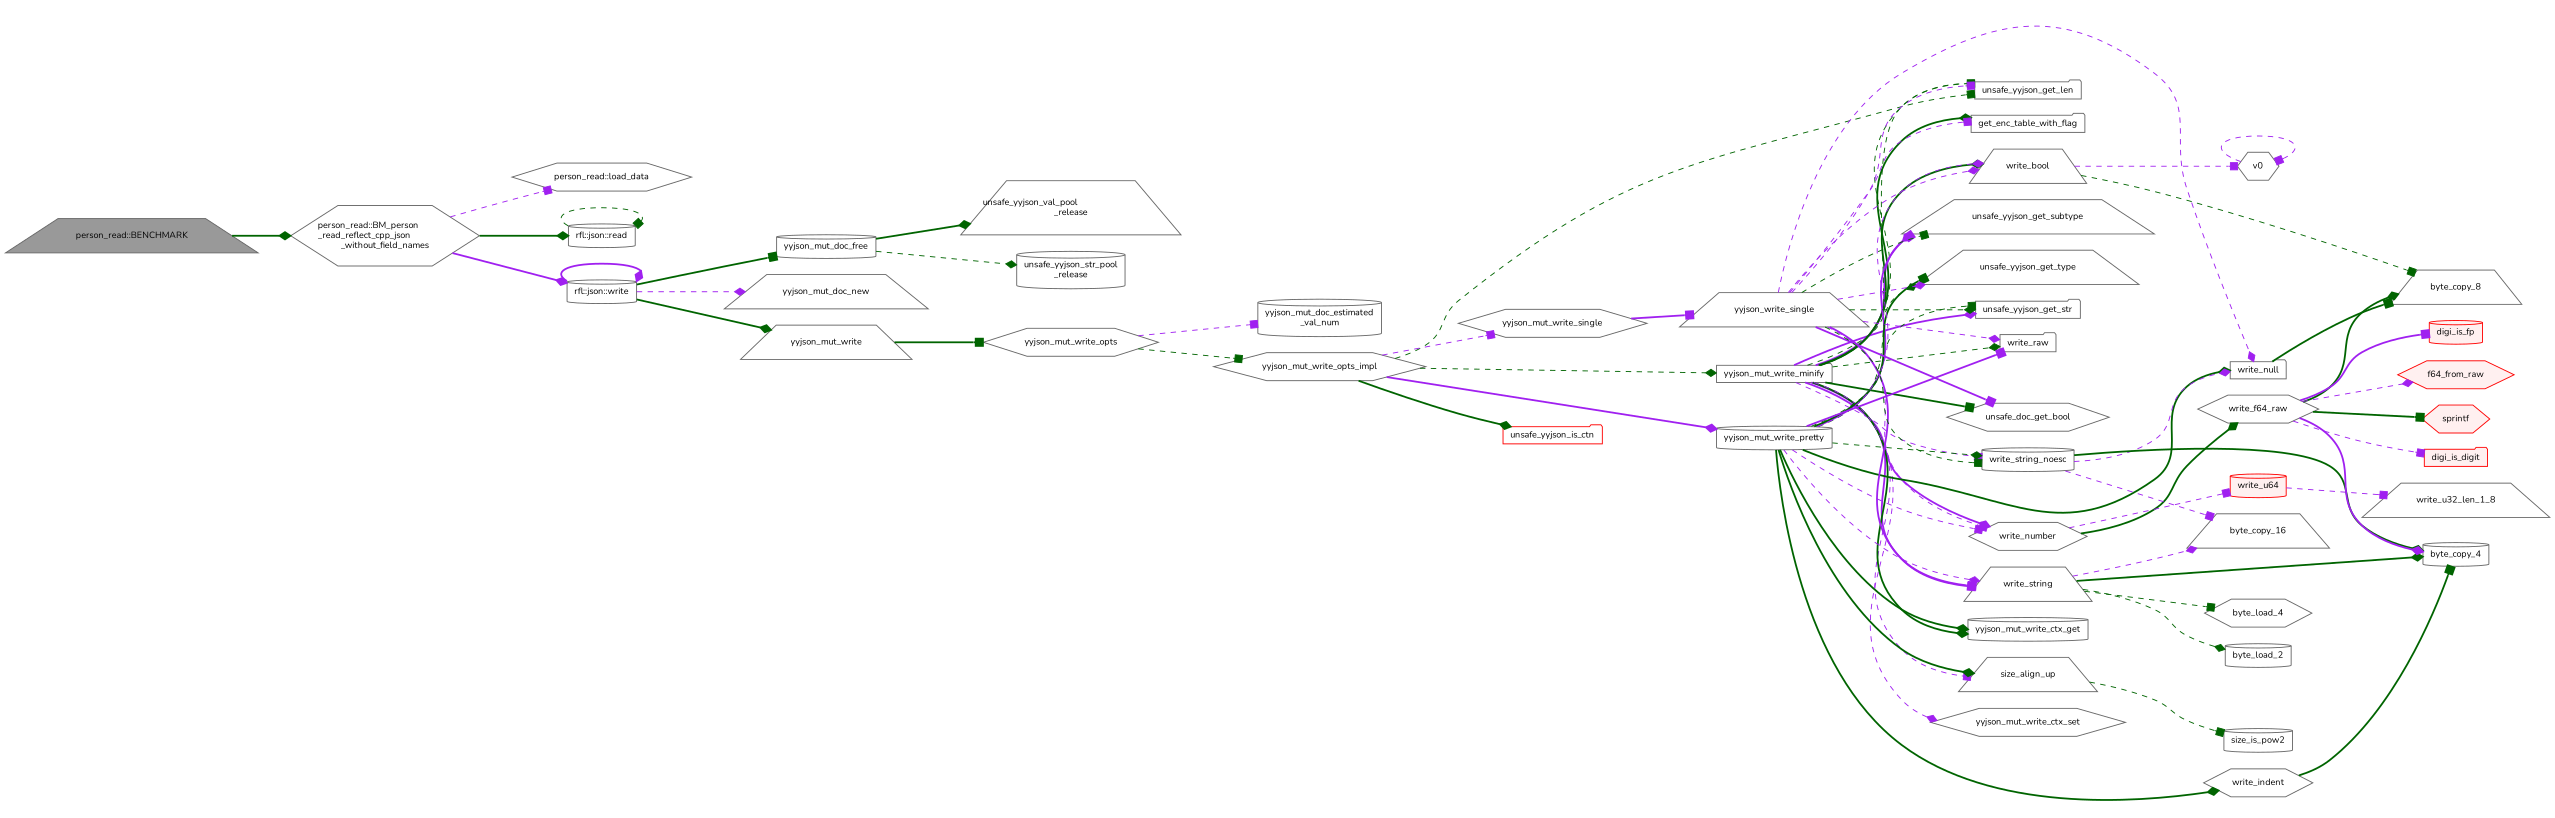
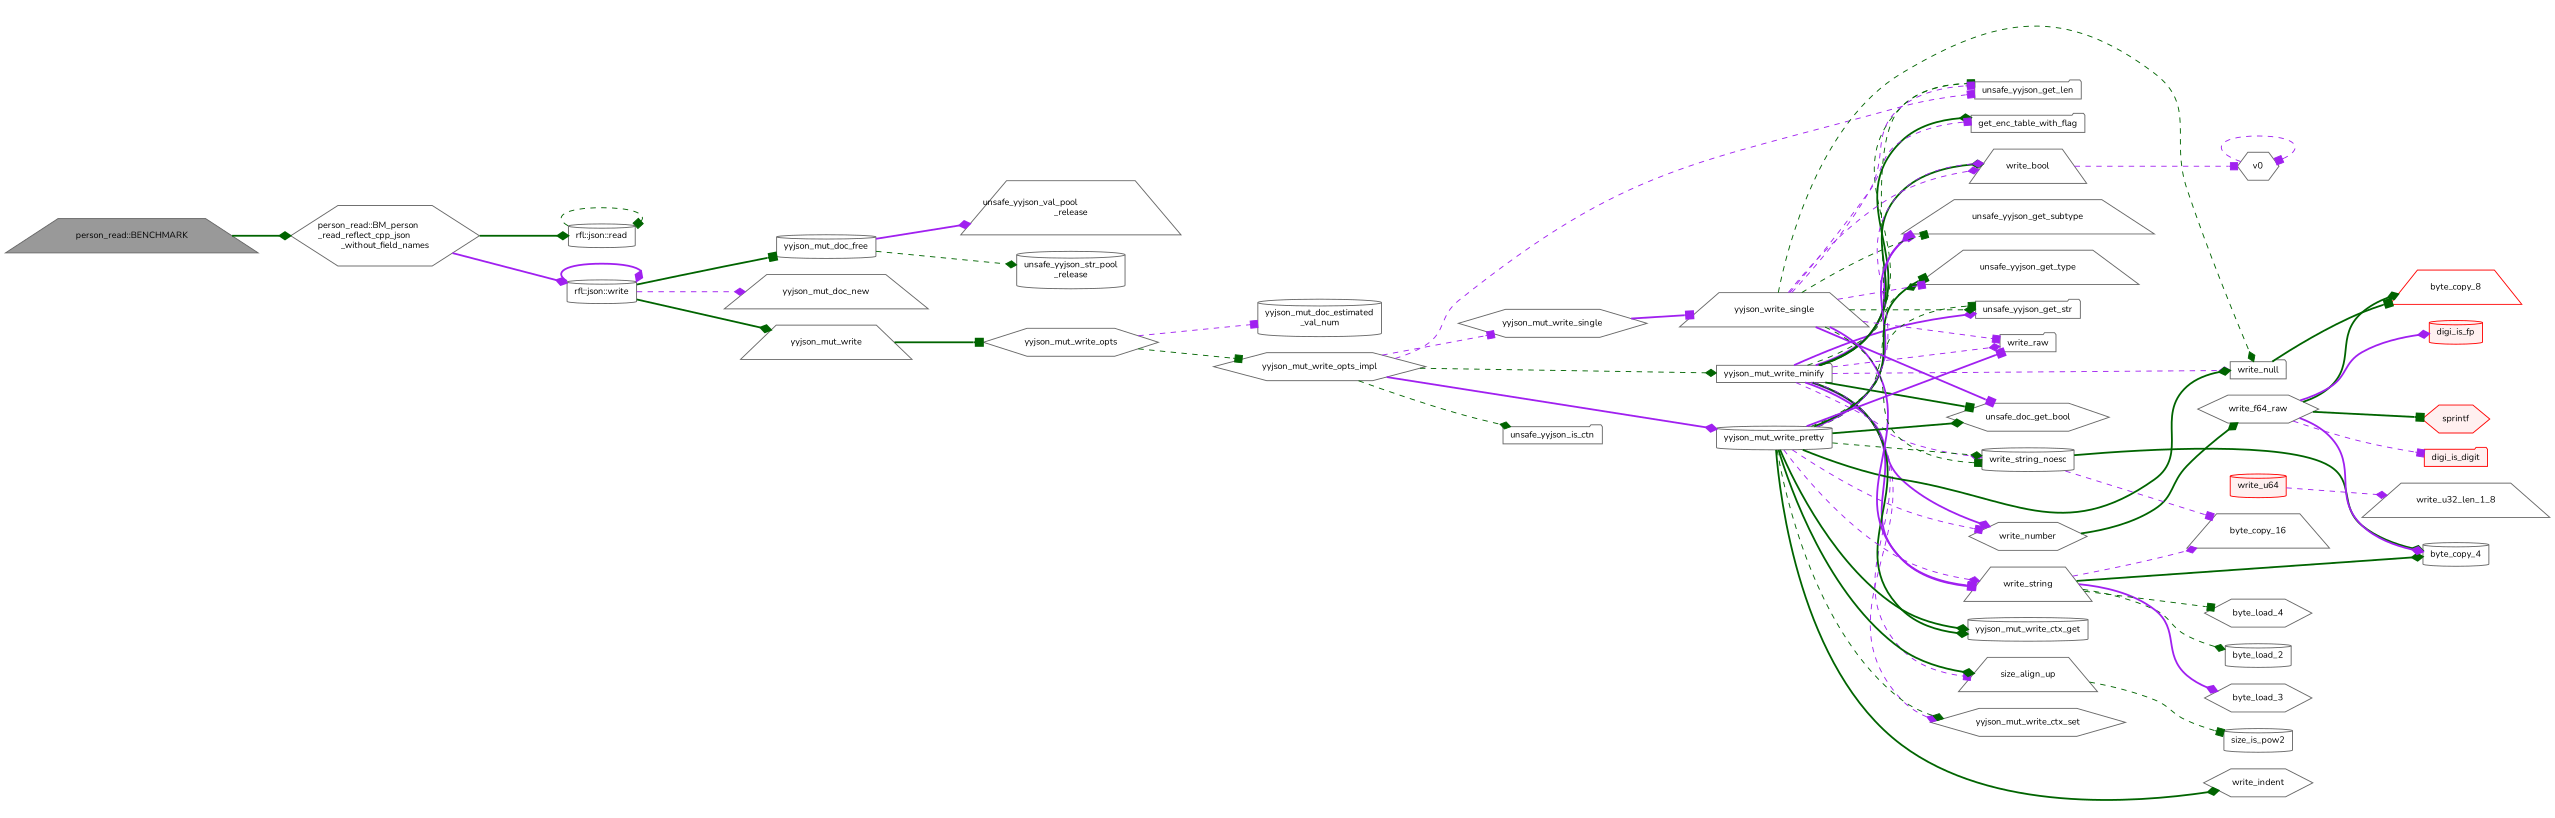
(2049, 27) -> (2049, 27)
(602, 177) -> none
(1655, 179) -> (1655, 179)
(2245, 217) -> none
(918, 232) -> (918, 232)
(2456, 287) -> (2456, 287)
(1875, 293) -> (1875, 293)
(1927, 330) -> (1927, 330)
(1911, 357) -> (1911, 357)
(2354, 358) -> (2354, 358)
(2456, 375) -> none
(1429, 405) -> (1429, 405)
(1881, 426) -> (1881, 426)
none -> (1898, 428)
(1553, 435) -> (1553, 435)
(2160, 435) -> (2026, 372)
(1885, 438) -> none
(2332, 491) -> (2332, 491)
(2134, 514) -> none
none -> (1826, 602)
(2391, 690) -> none
none -> (2258, 698)
